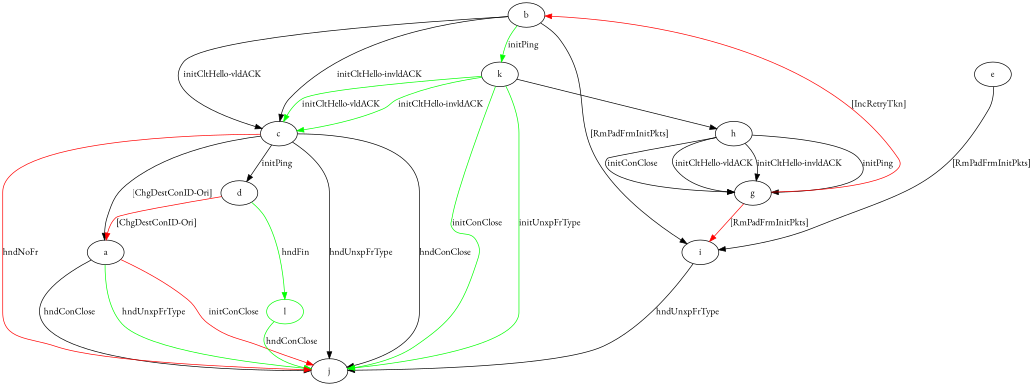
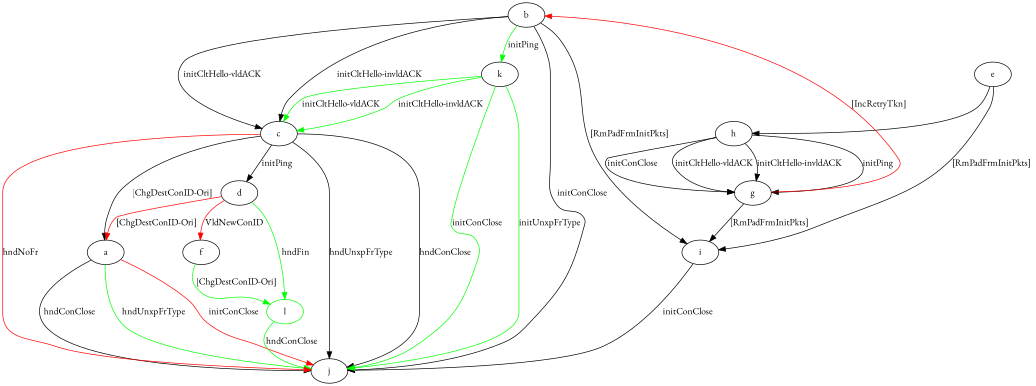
(613, 103) -> (882, 130)
(729, 220) -> (729, 220)
none -> (201, 252)
none -> (573, 262)
(689, 312) -> (689, 312)
